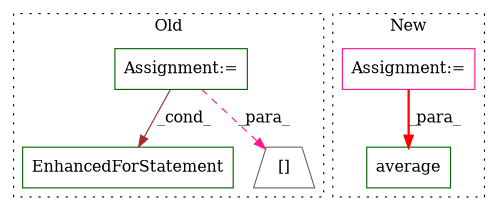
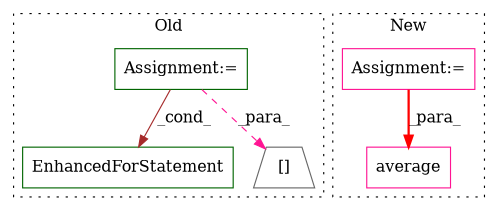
(409, 168) -> (409, 168)
